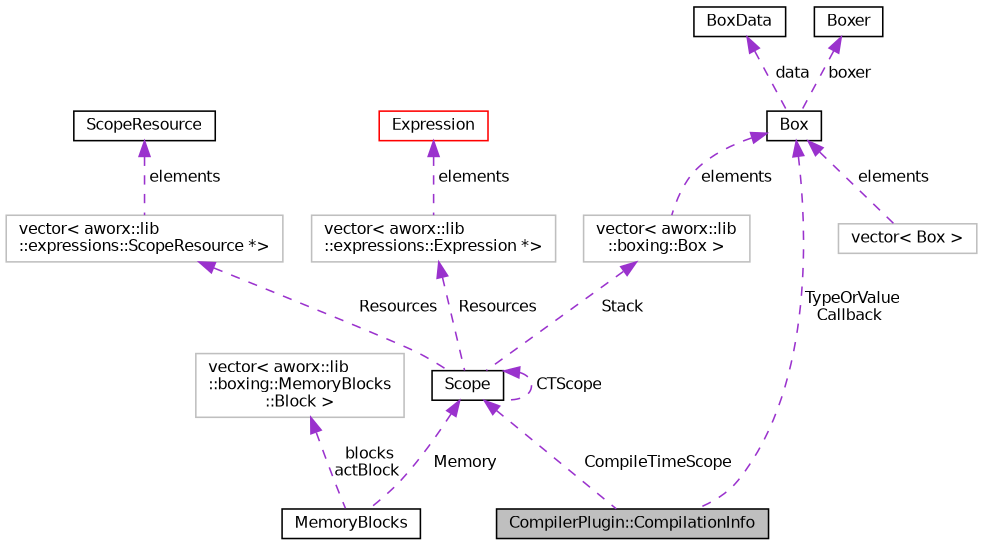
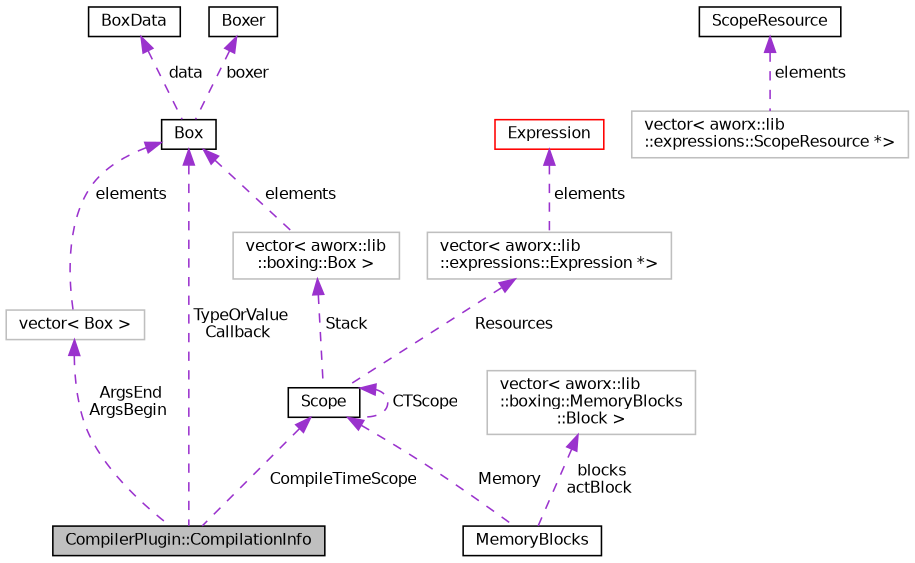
(332, 316) -> none
none -> (100, 453)
